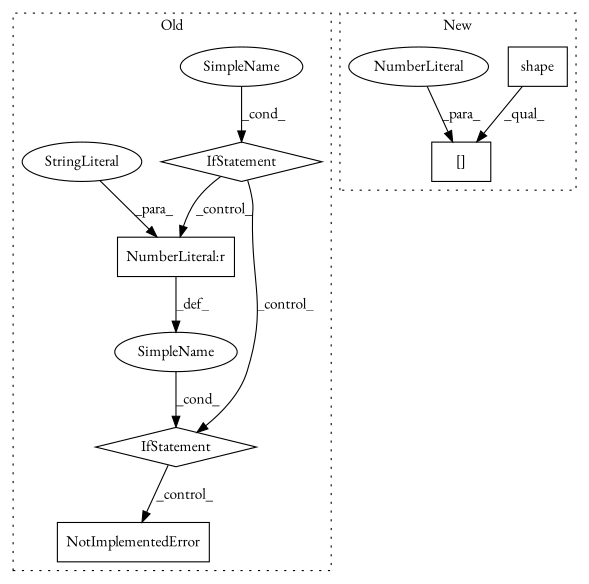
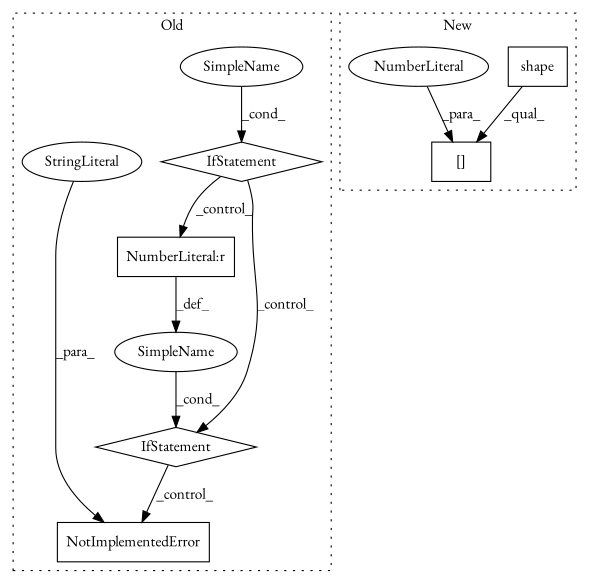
(125, 205) -> (56, 354)
